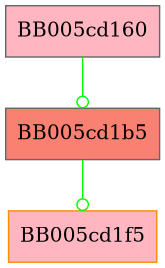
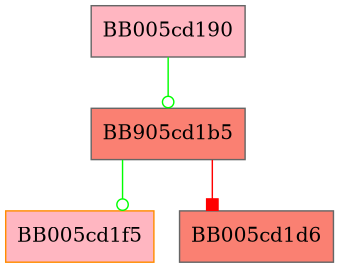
(83, 31) -> (168, 31)
(83, 134) -> (168, 134)
none -> (256, 237)
